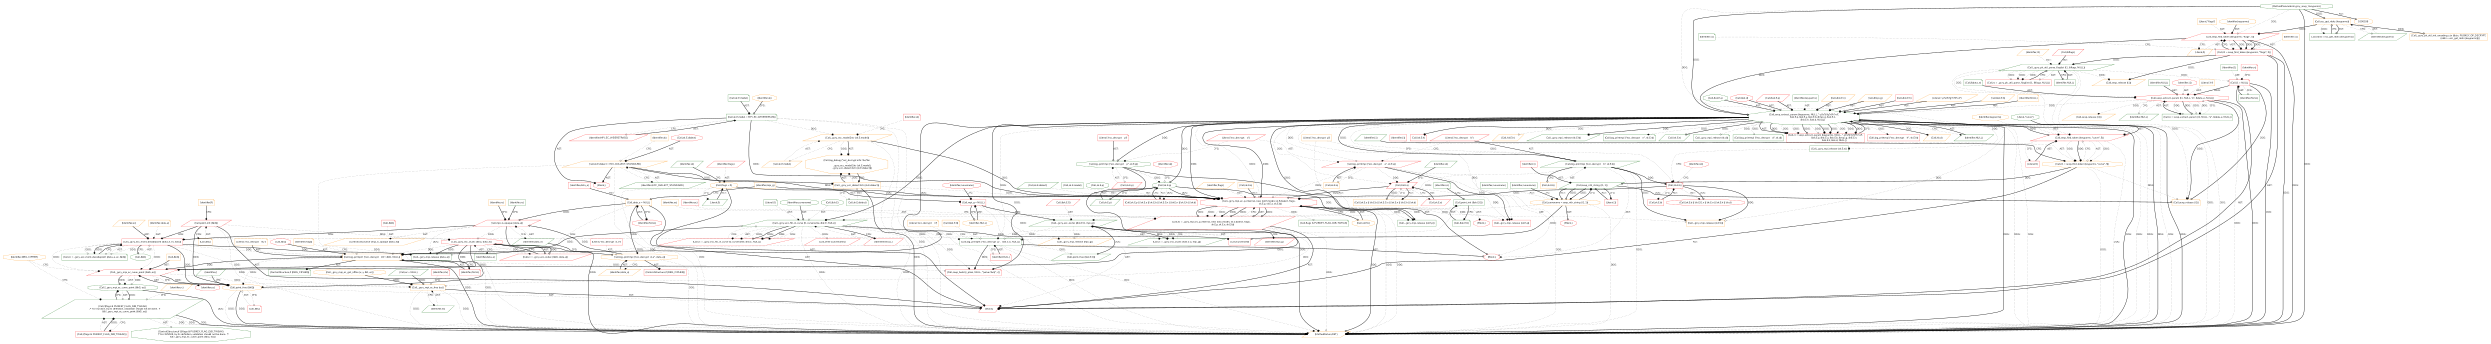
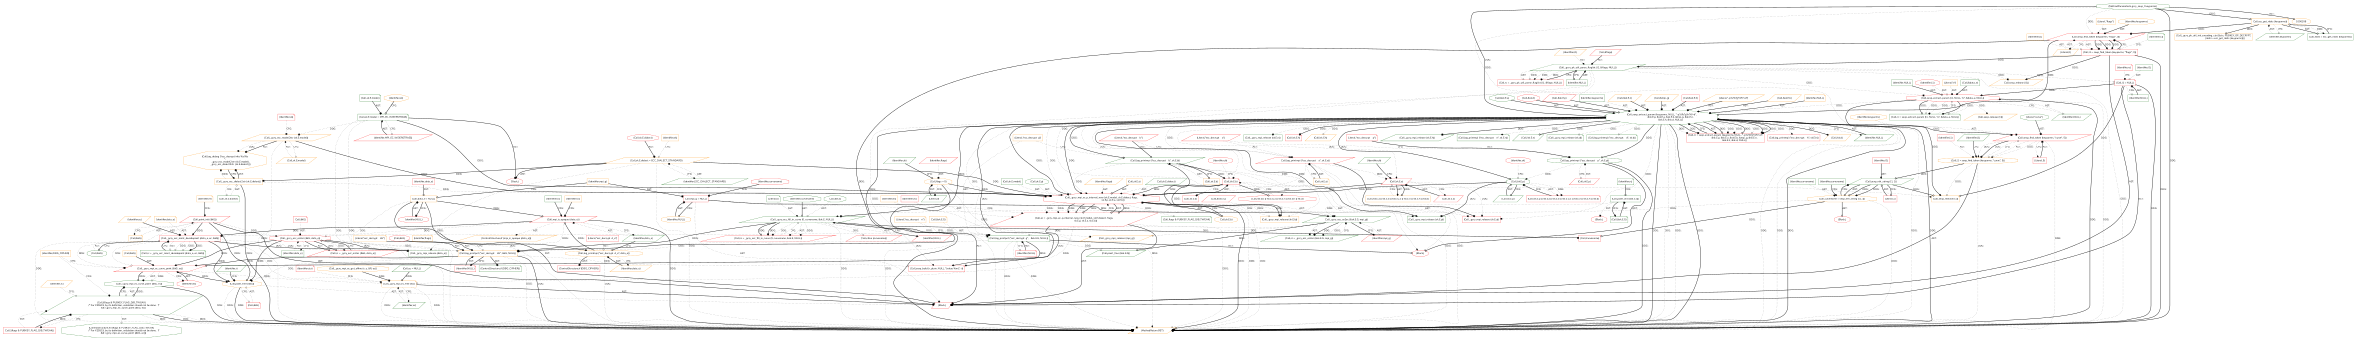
(1730, 150) -> (1263, 188)
(1608, 192) -> (1890, 189)
(24, 257) -> (56, 253)
